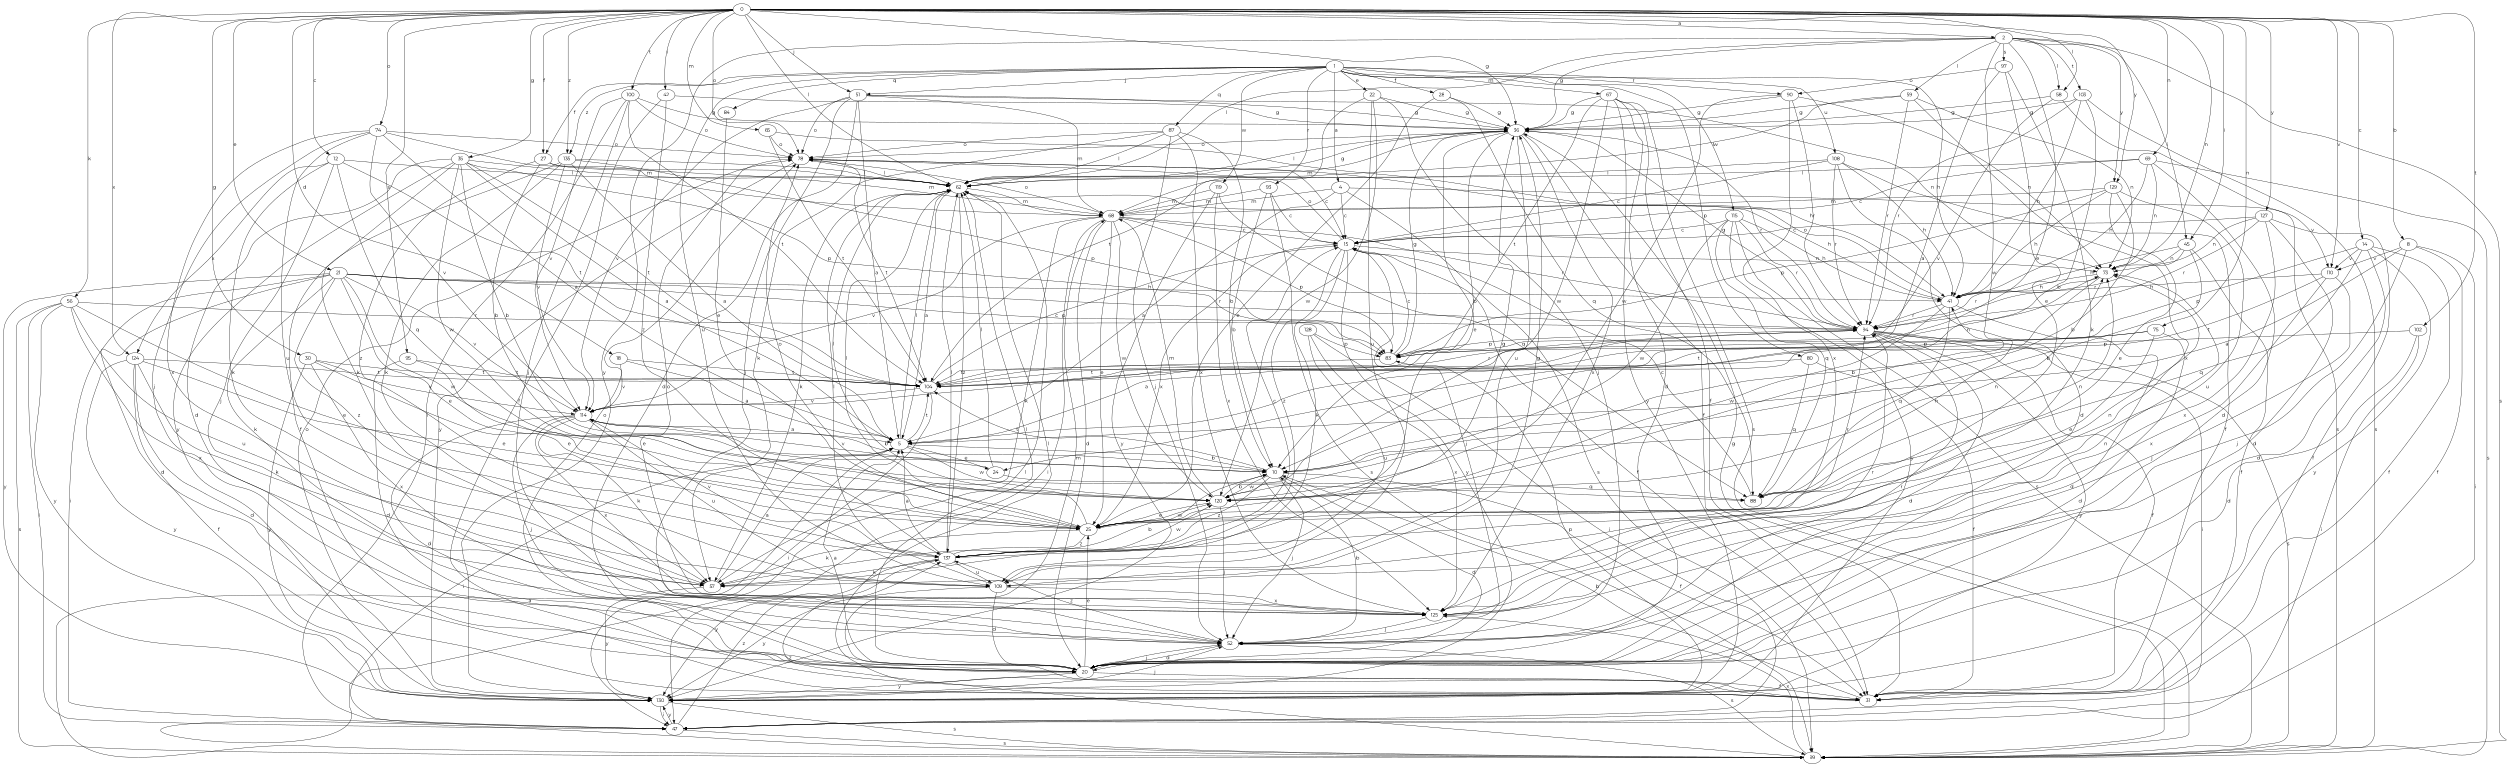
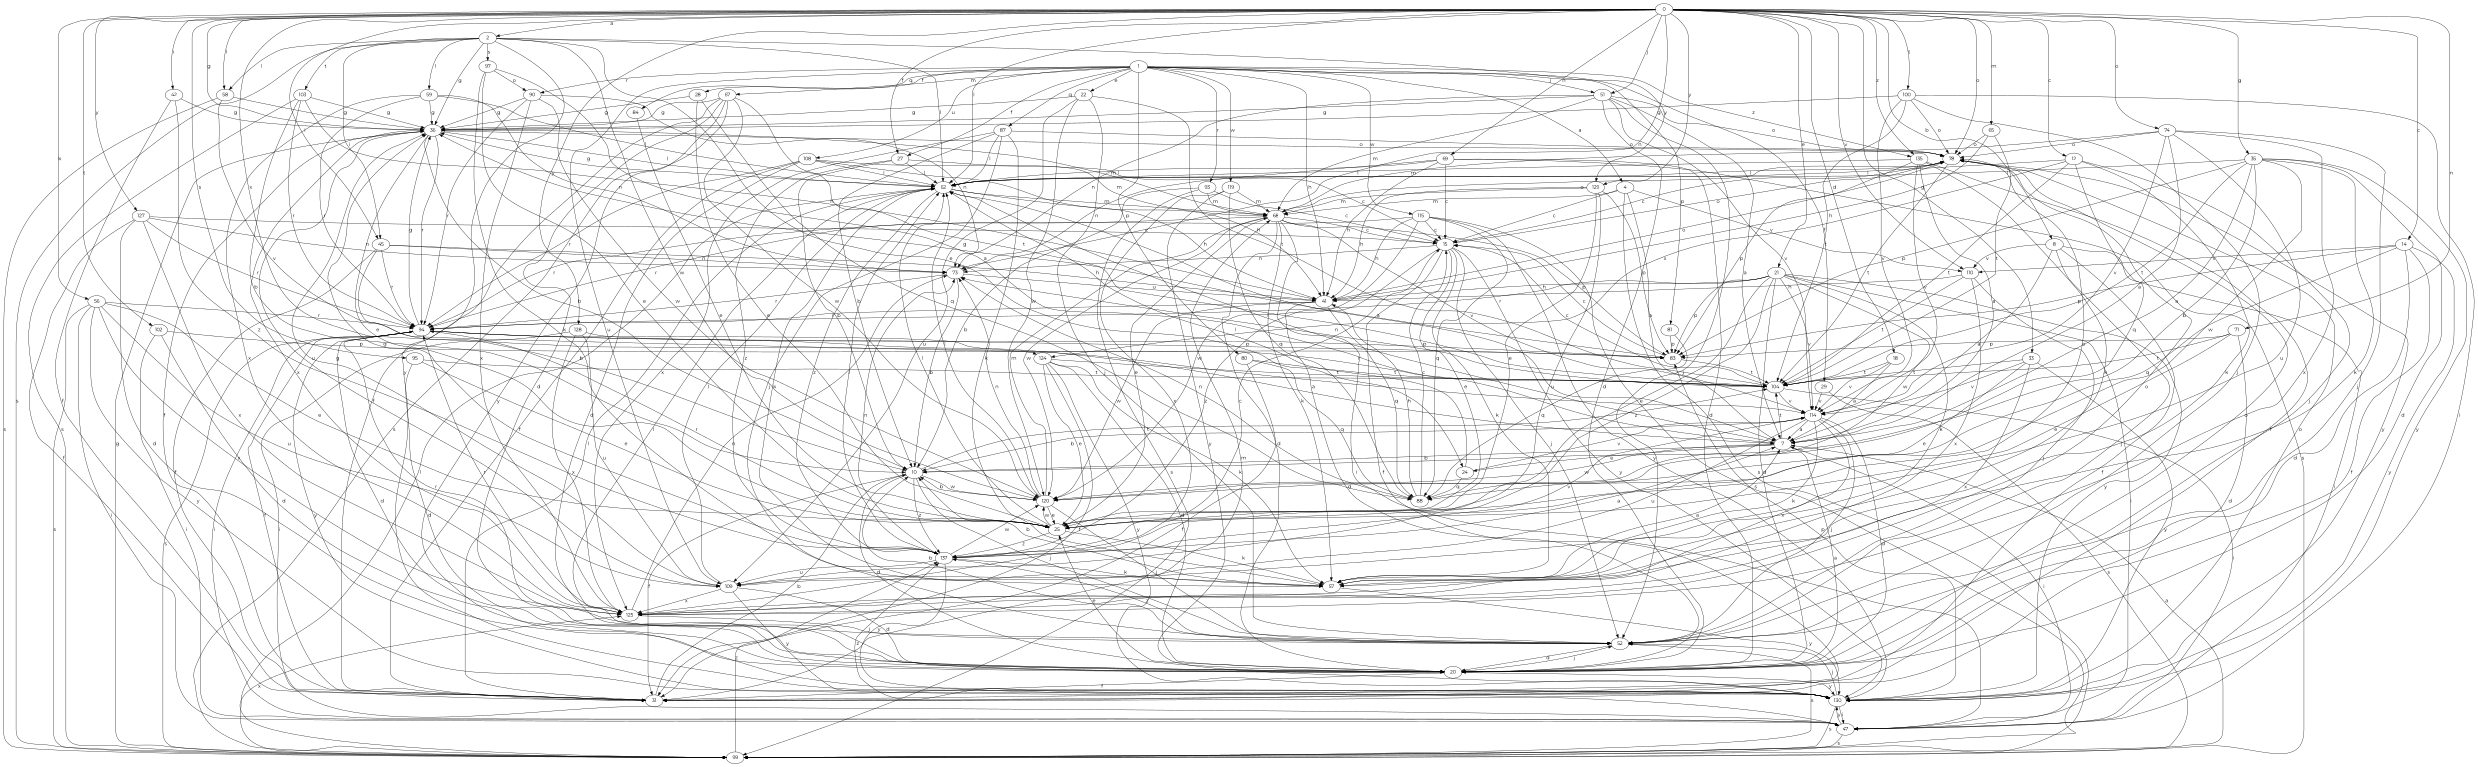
none -> (991, 30)
(2041, 287) -> (1154, 287)
none -> (1670, 330)
(2156, 330) -> (2237, 330)
(308, 359) -> (2031, 359)
(1441, 361) -> (964, 345)
(1161, 387) -> (1466, 387)
none -> (1824, 387)
(1762, 410) -> none
(900, 444) -> (1783, 444)
